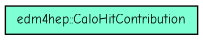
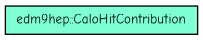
(102, 20) -> (102, 20)
